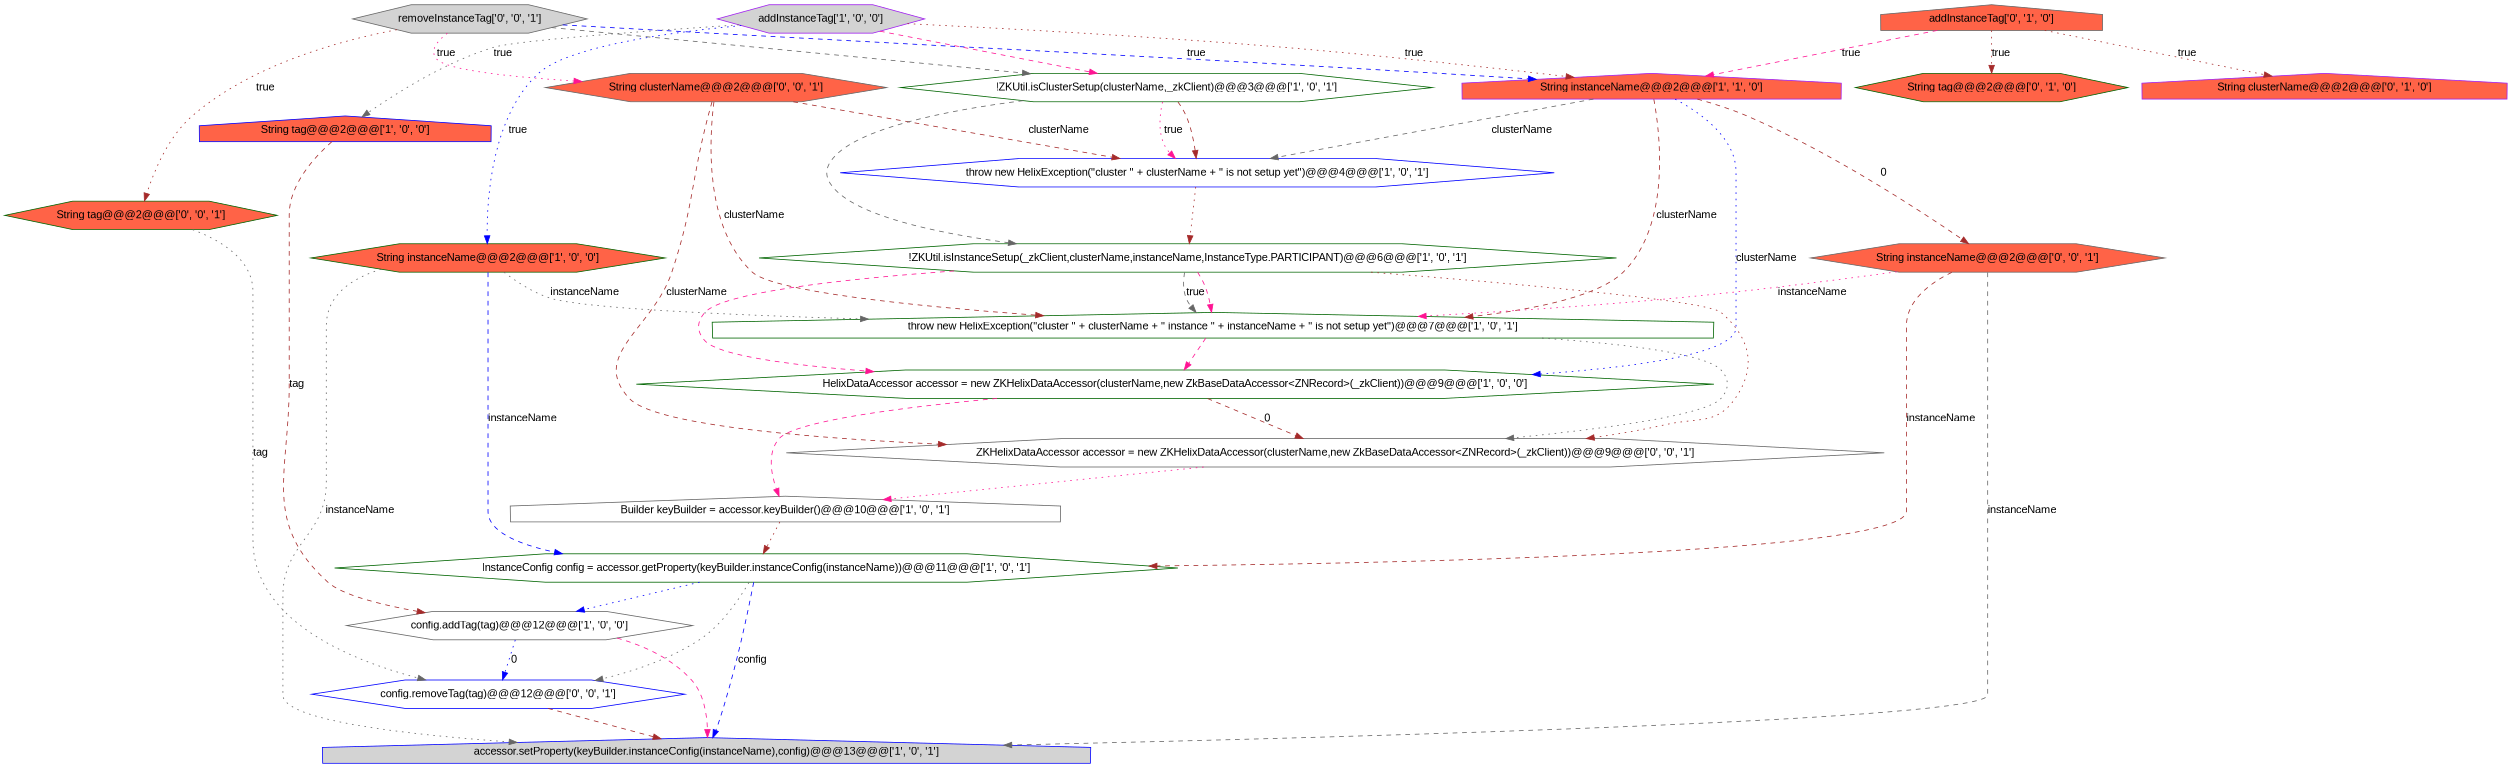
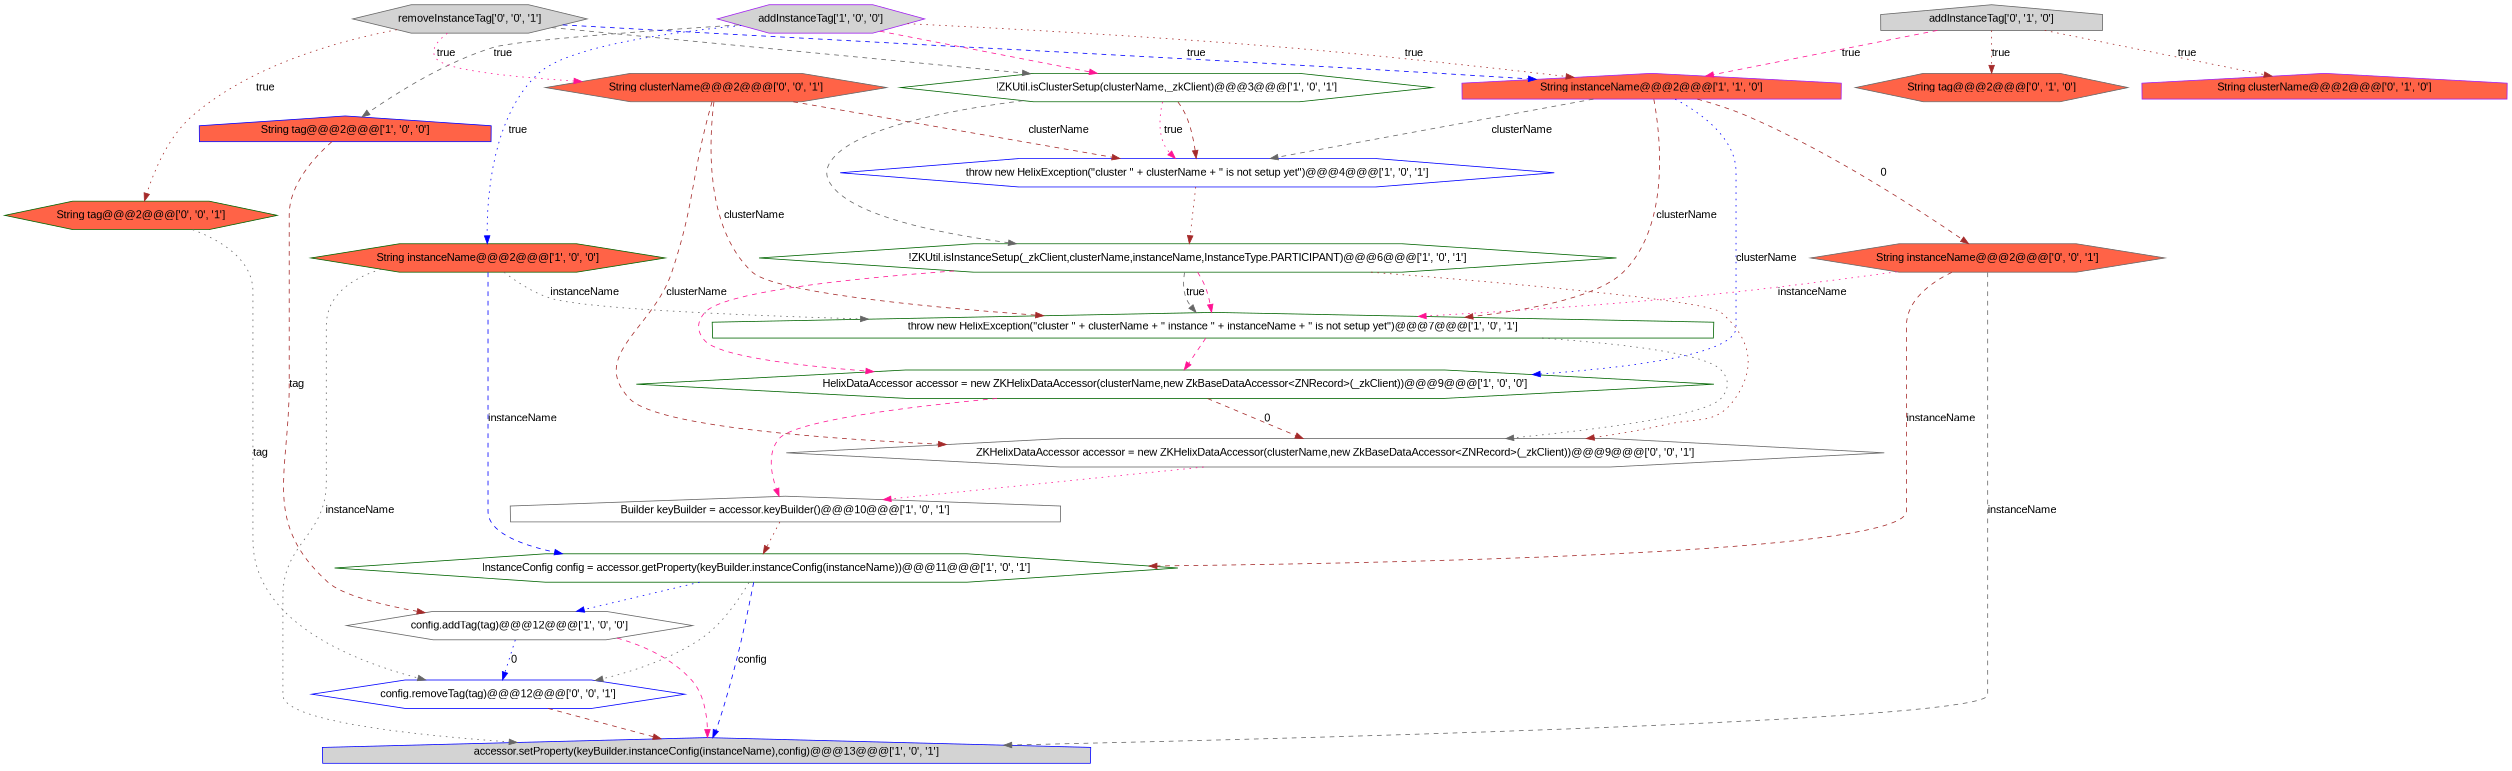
(1992, 19) -> (1992, 19)
(546, 40) -> (546, 40)
(1992, 88) -> (1992, 88)
